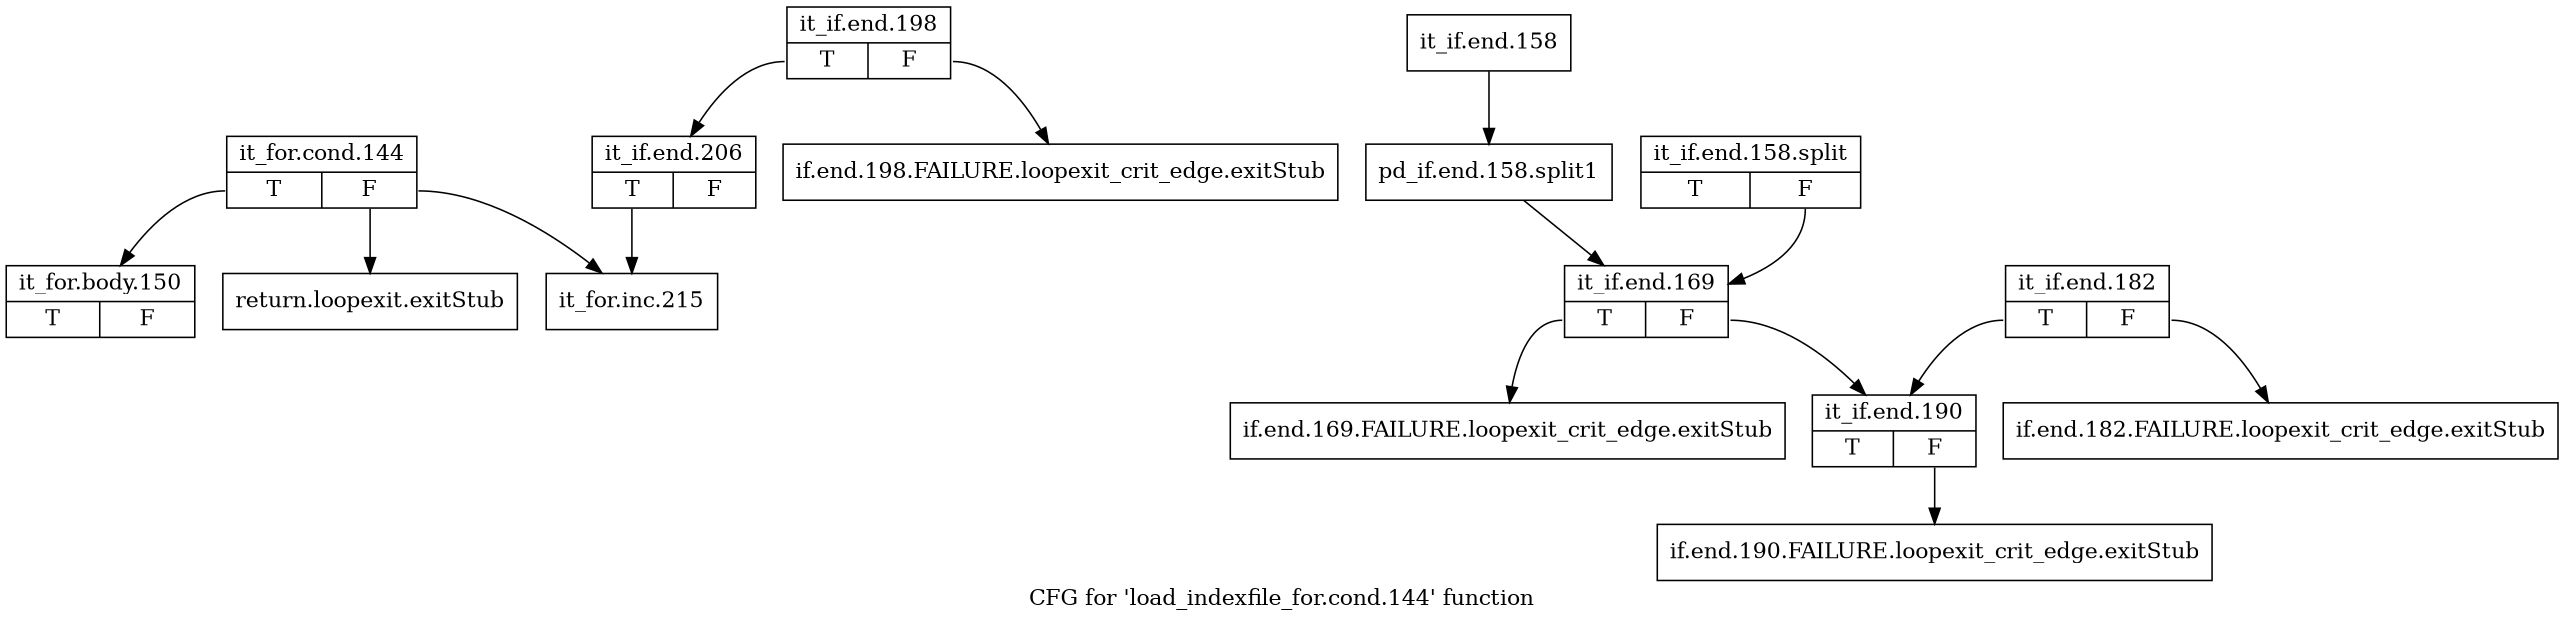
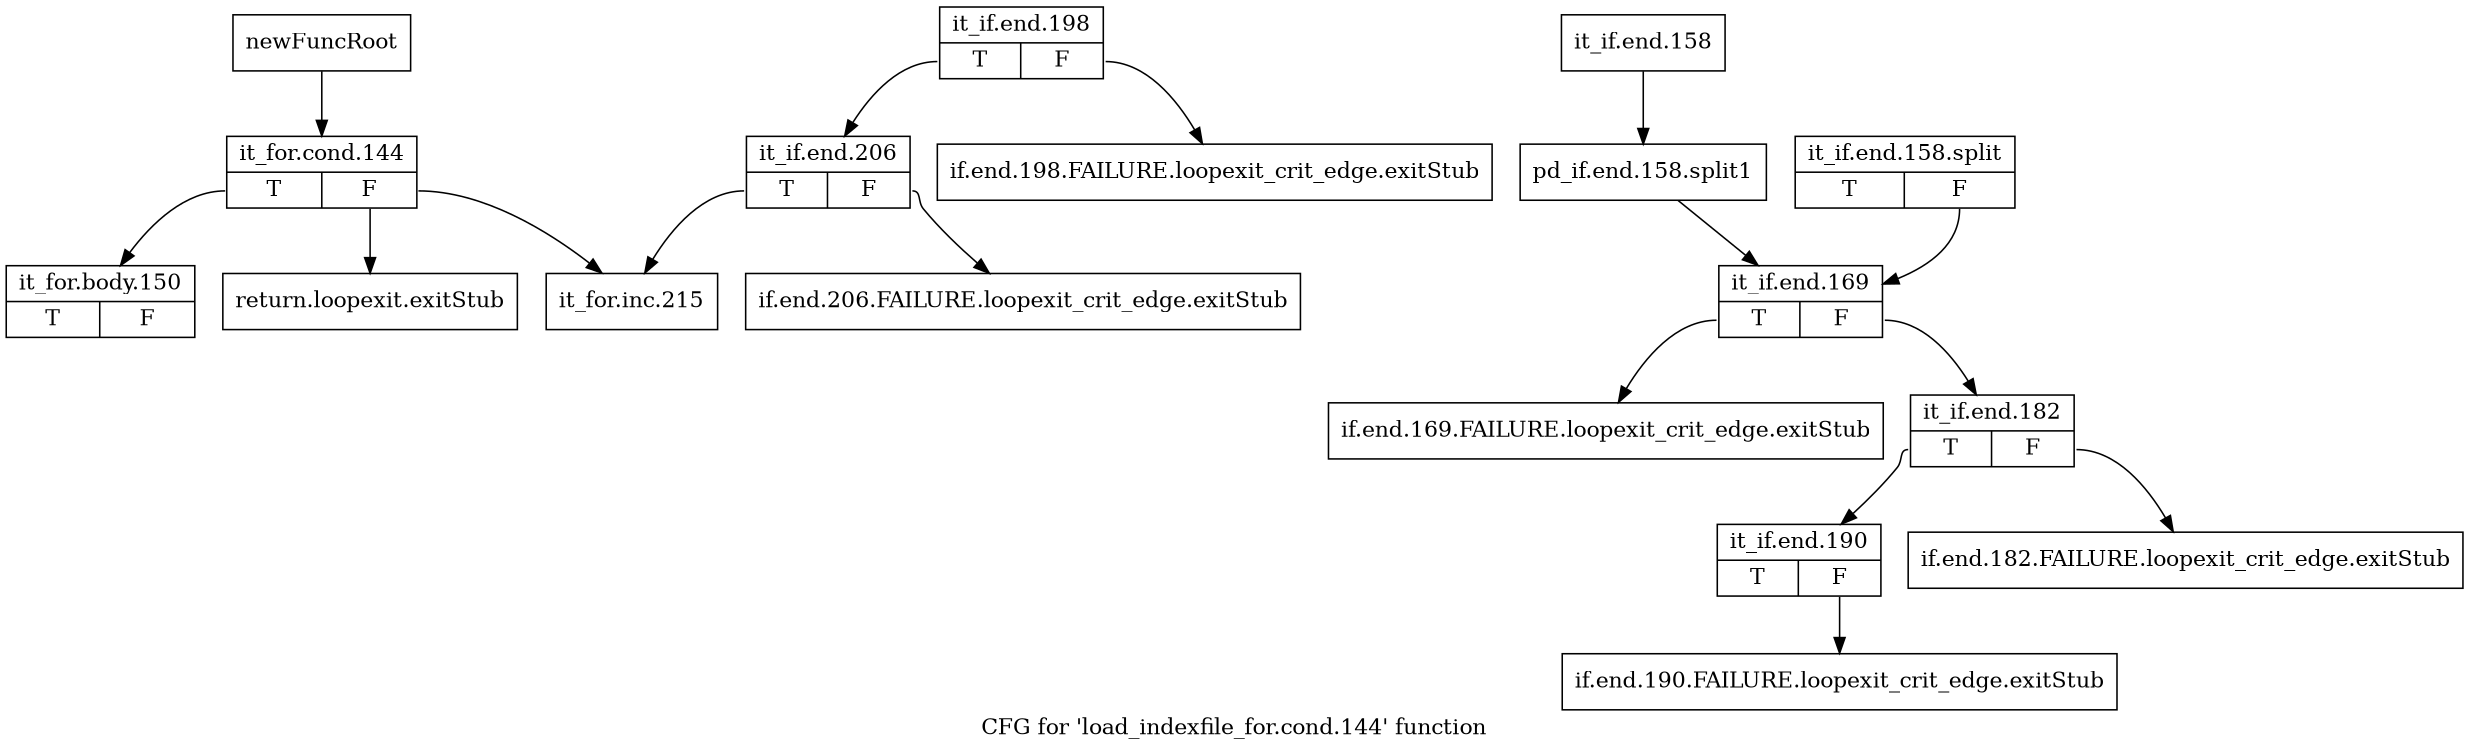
none -> (322, 43)
none -> (1023, 302)
(1798, 340) -> (1934, 340)
